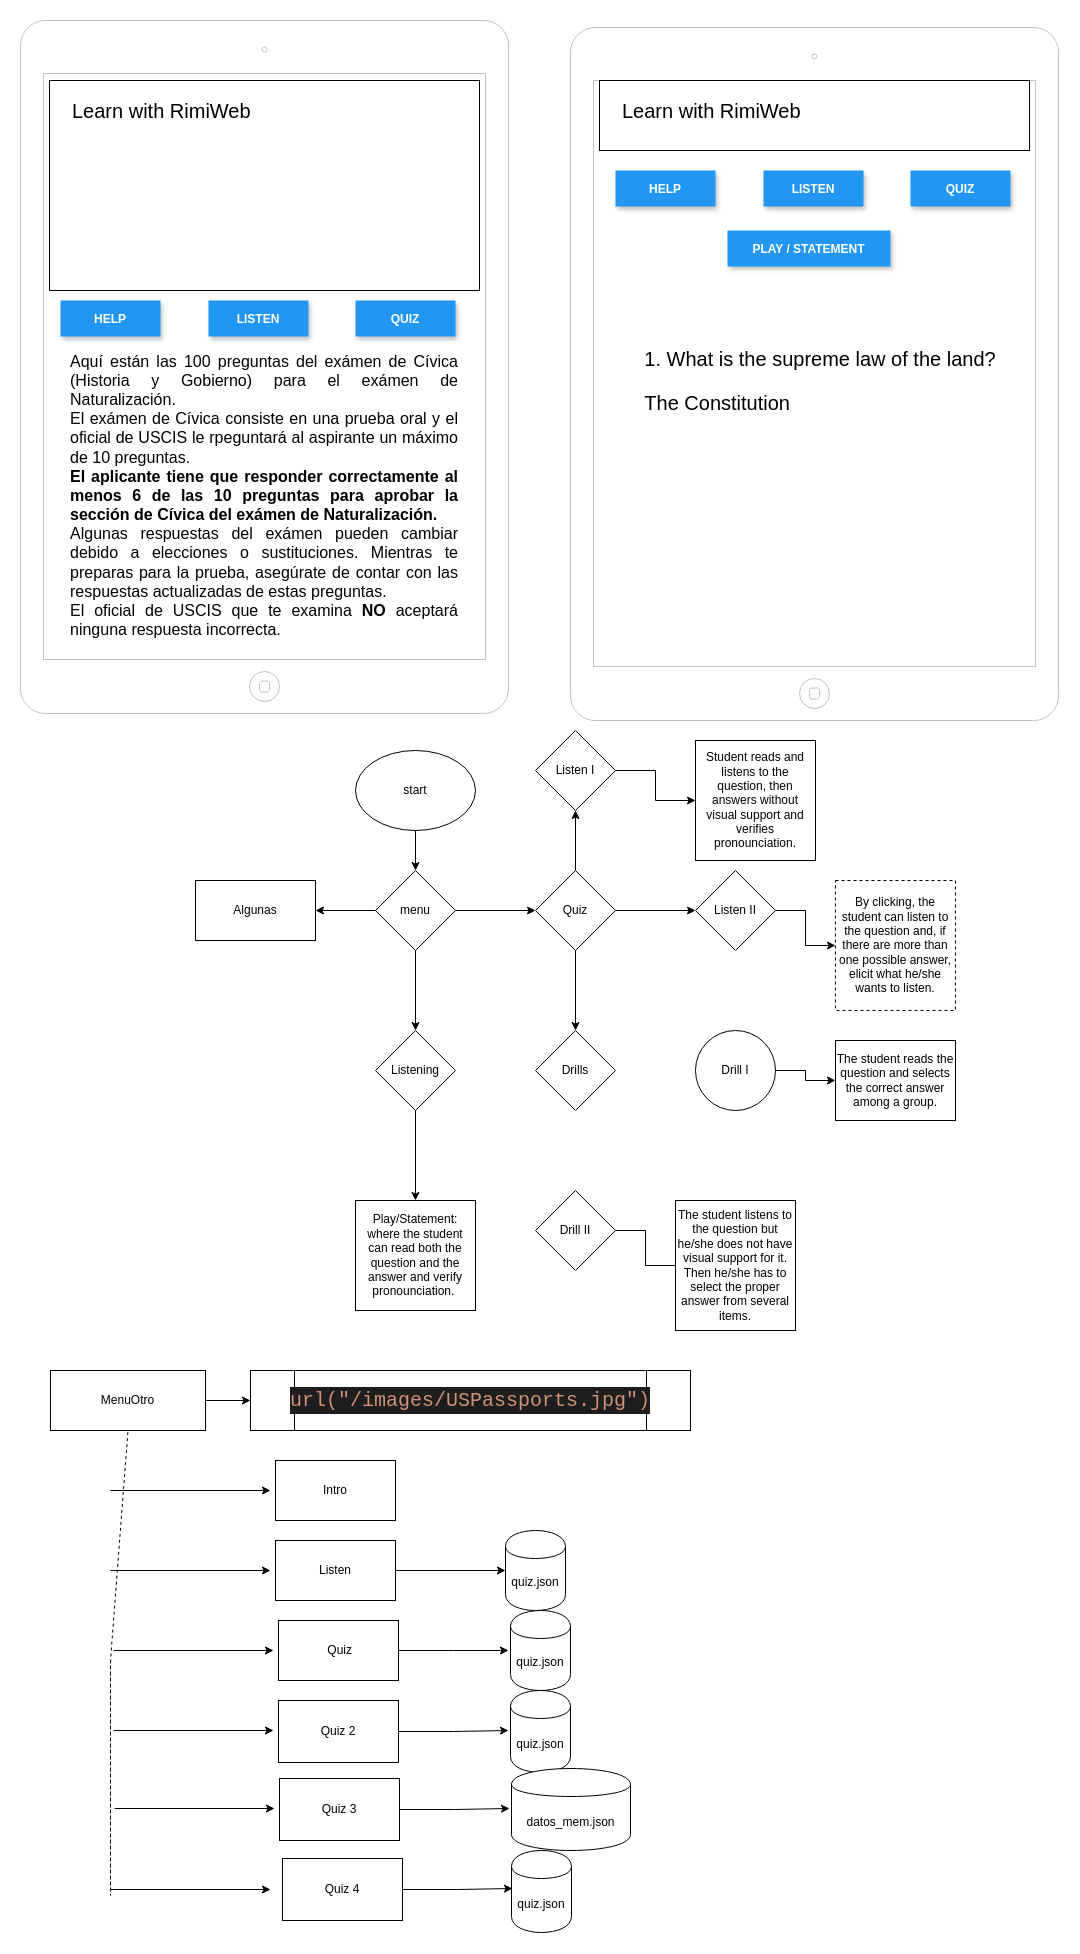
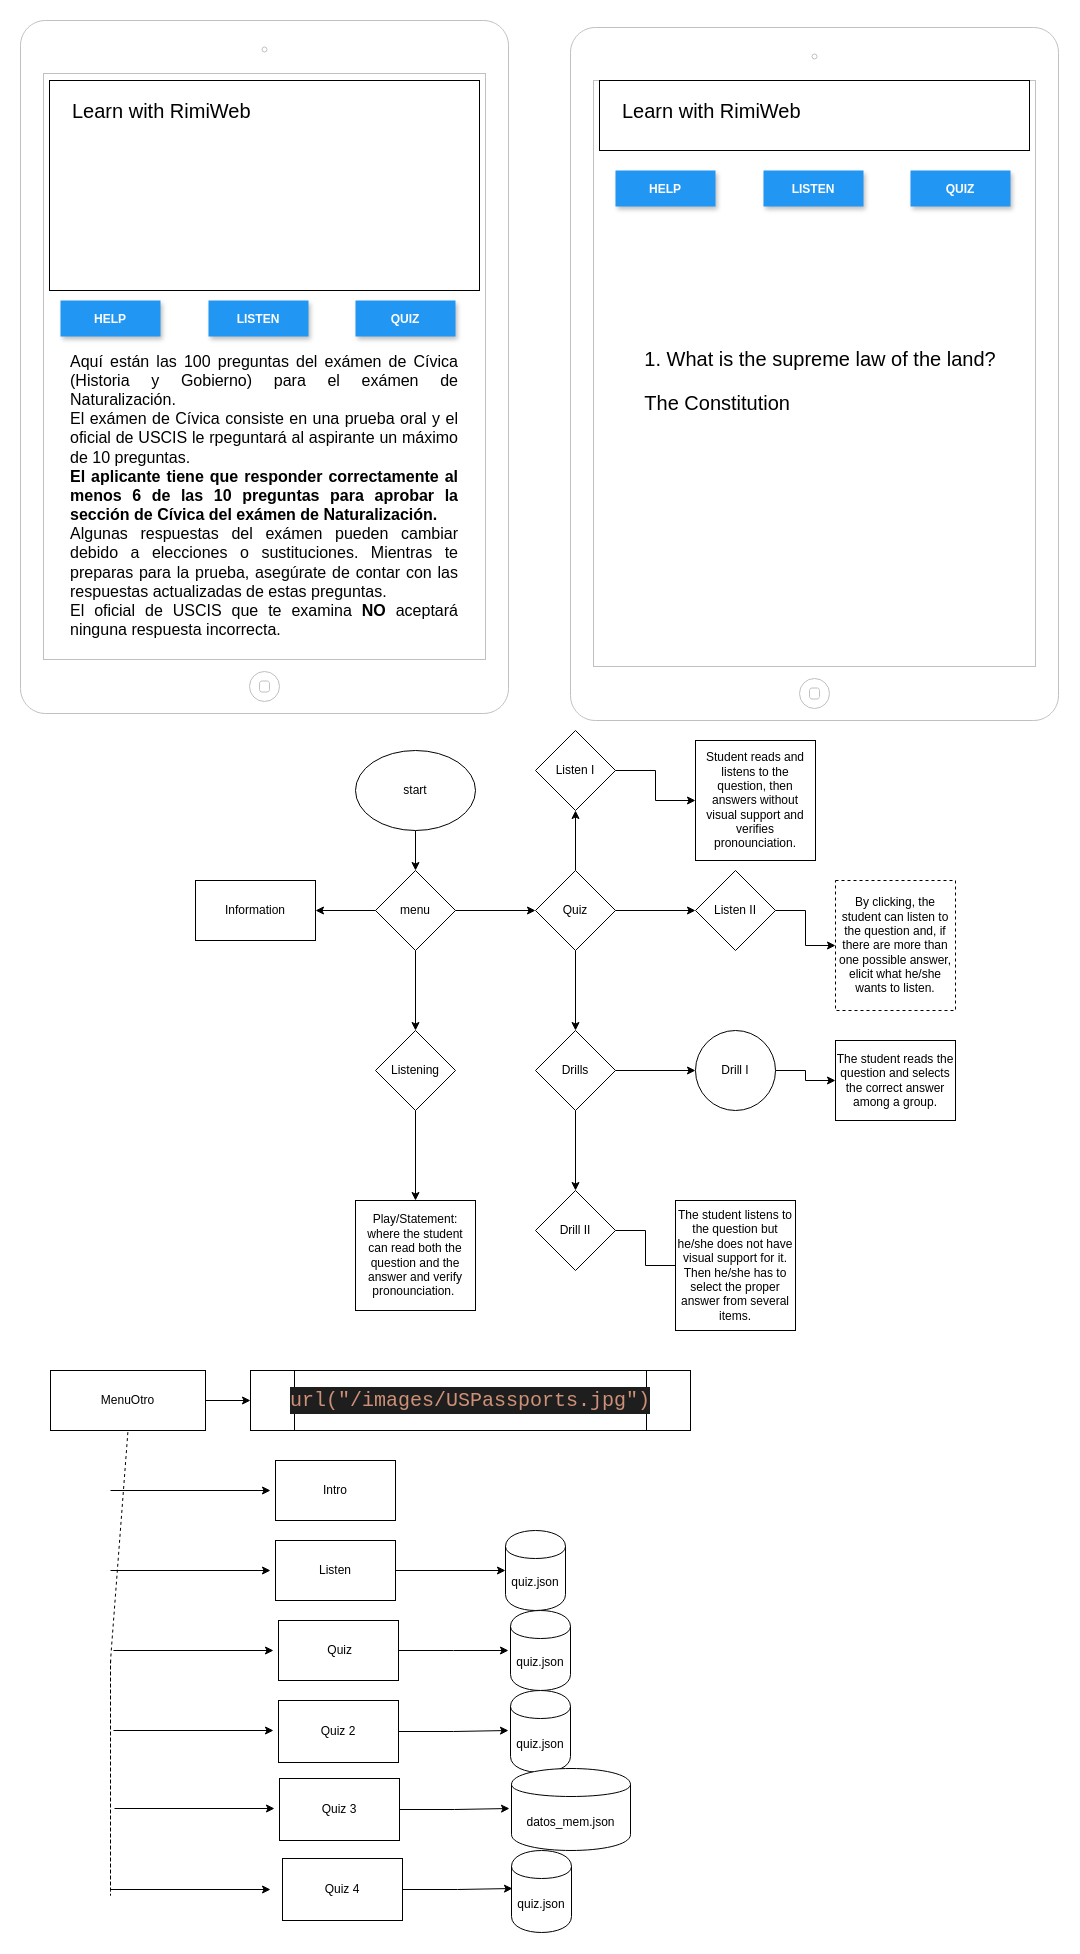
(809, 249) -> none
(256, 911) -> (256, 911)
none -> (652, 1071)
none -> (576, 1147)
